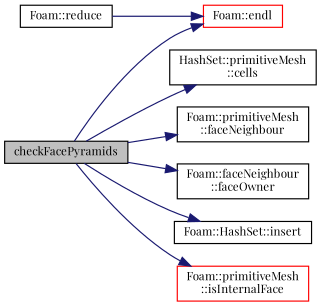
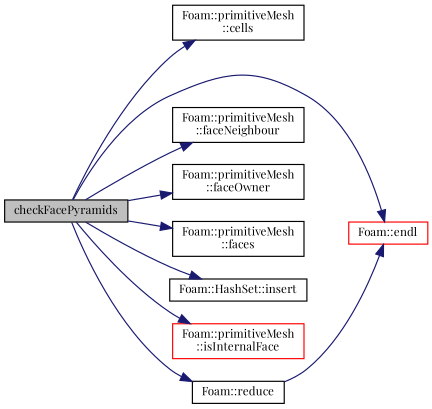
(243, 67) -> (238, 23)
(243, 181) -> (238, 182)
none -> (238, 239)
none -> (116, 308)
